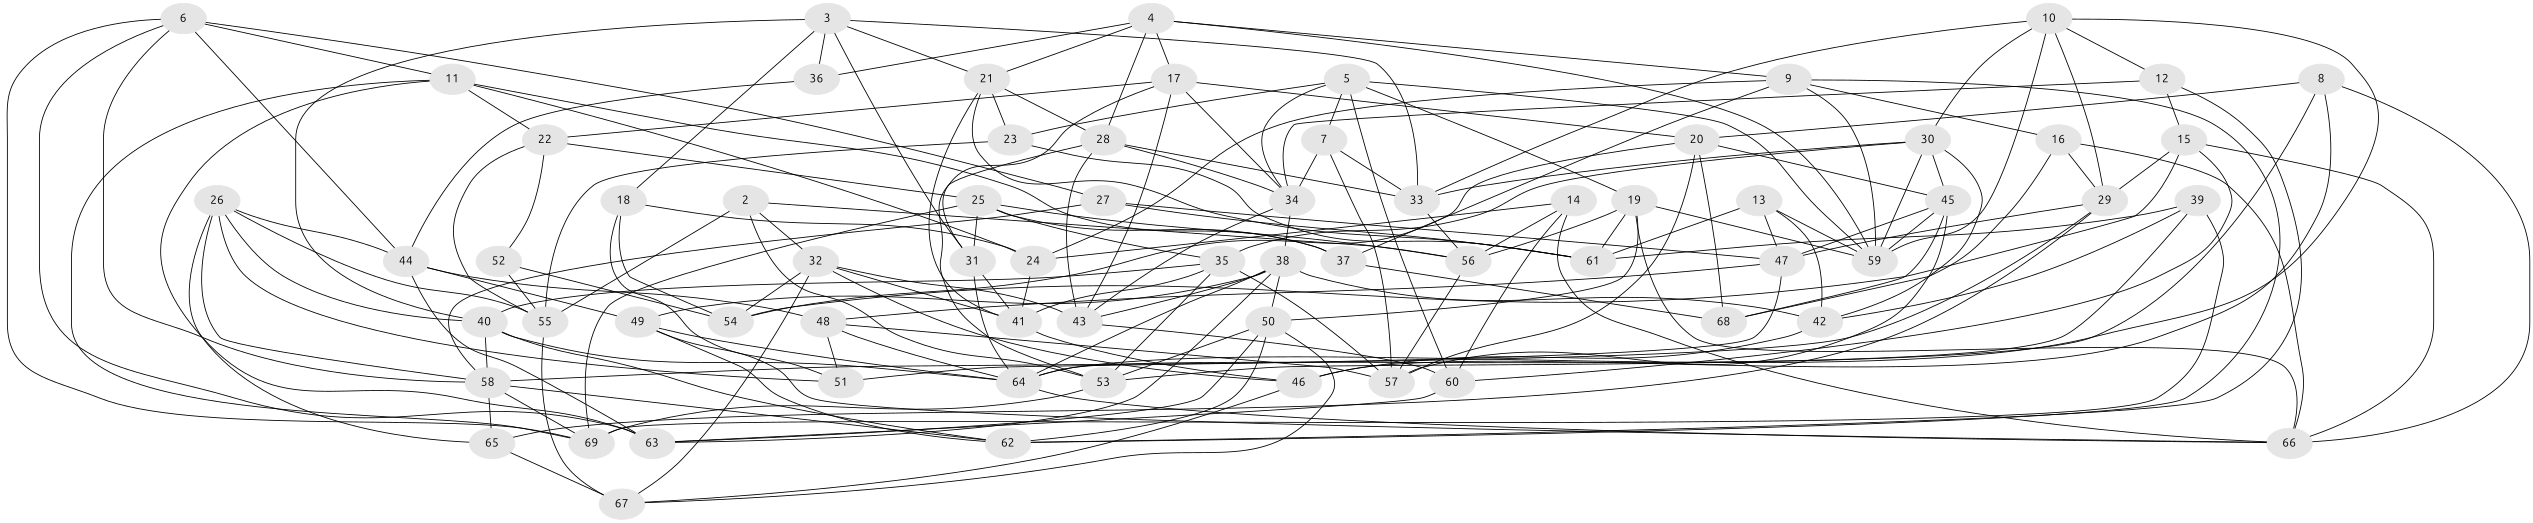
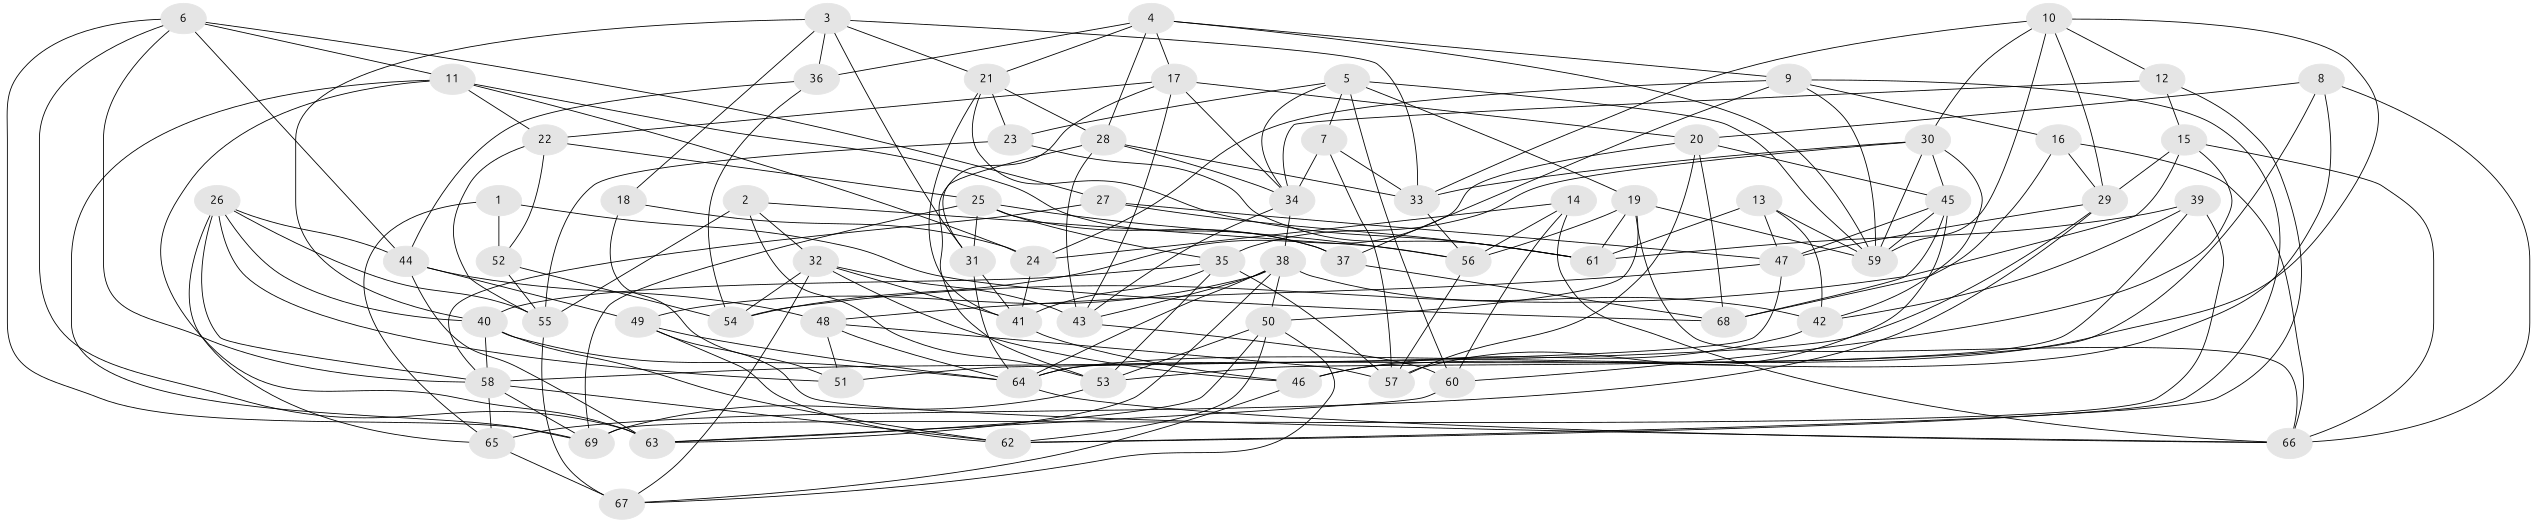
none -> (499, 201)
(642, 283) -> (717, 183)
